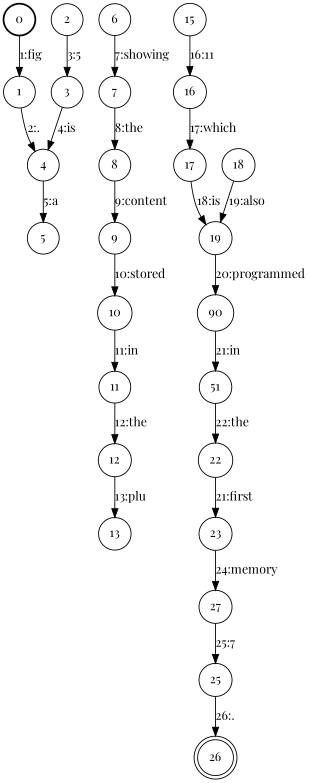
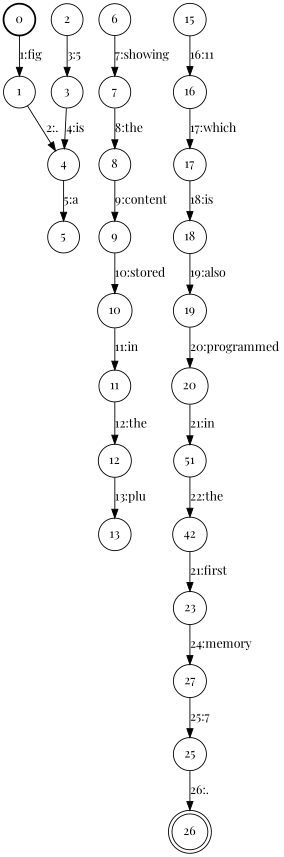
(194, 200) -> (190, 196)
(216, 313) -> (190, 386)
(216, 460) -> (190, 534)
